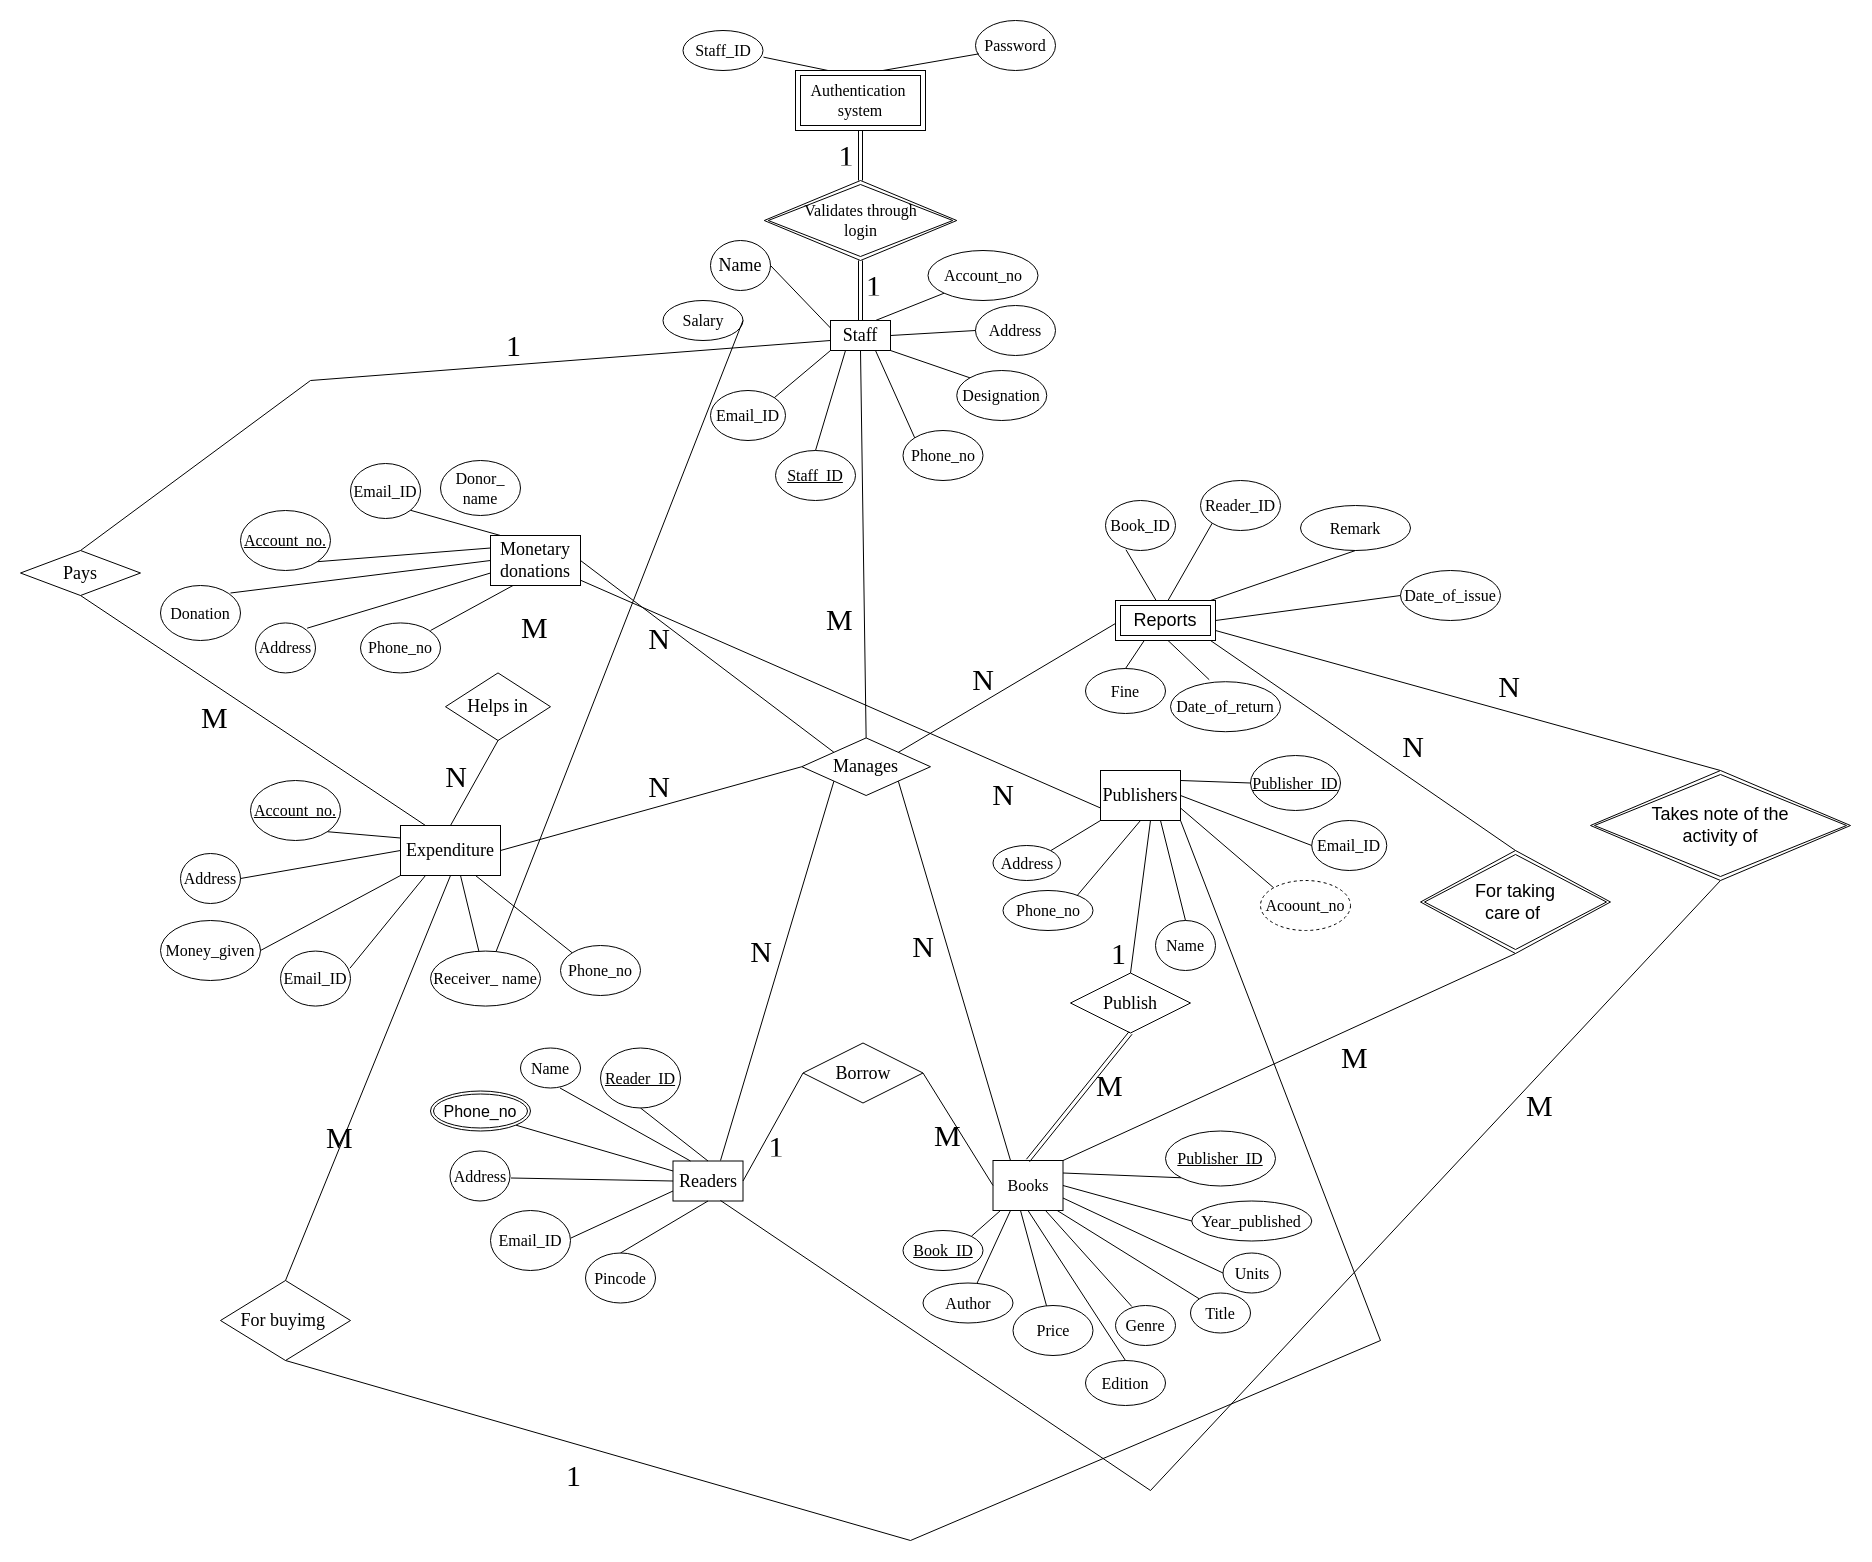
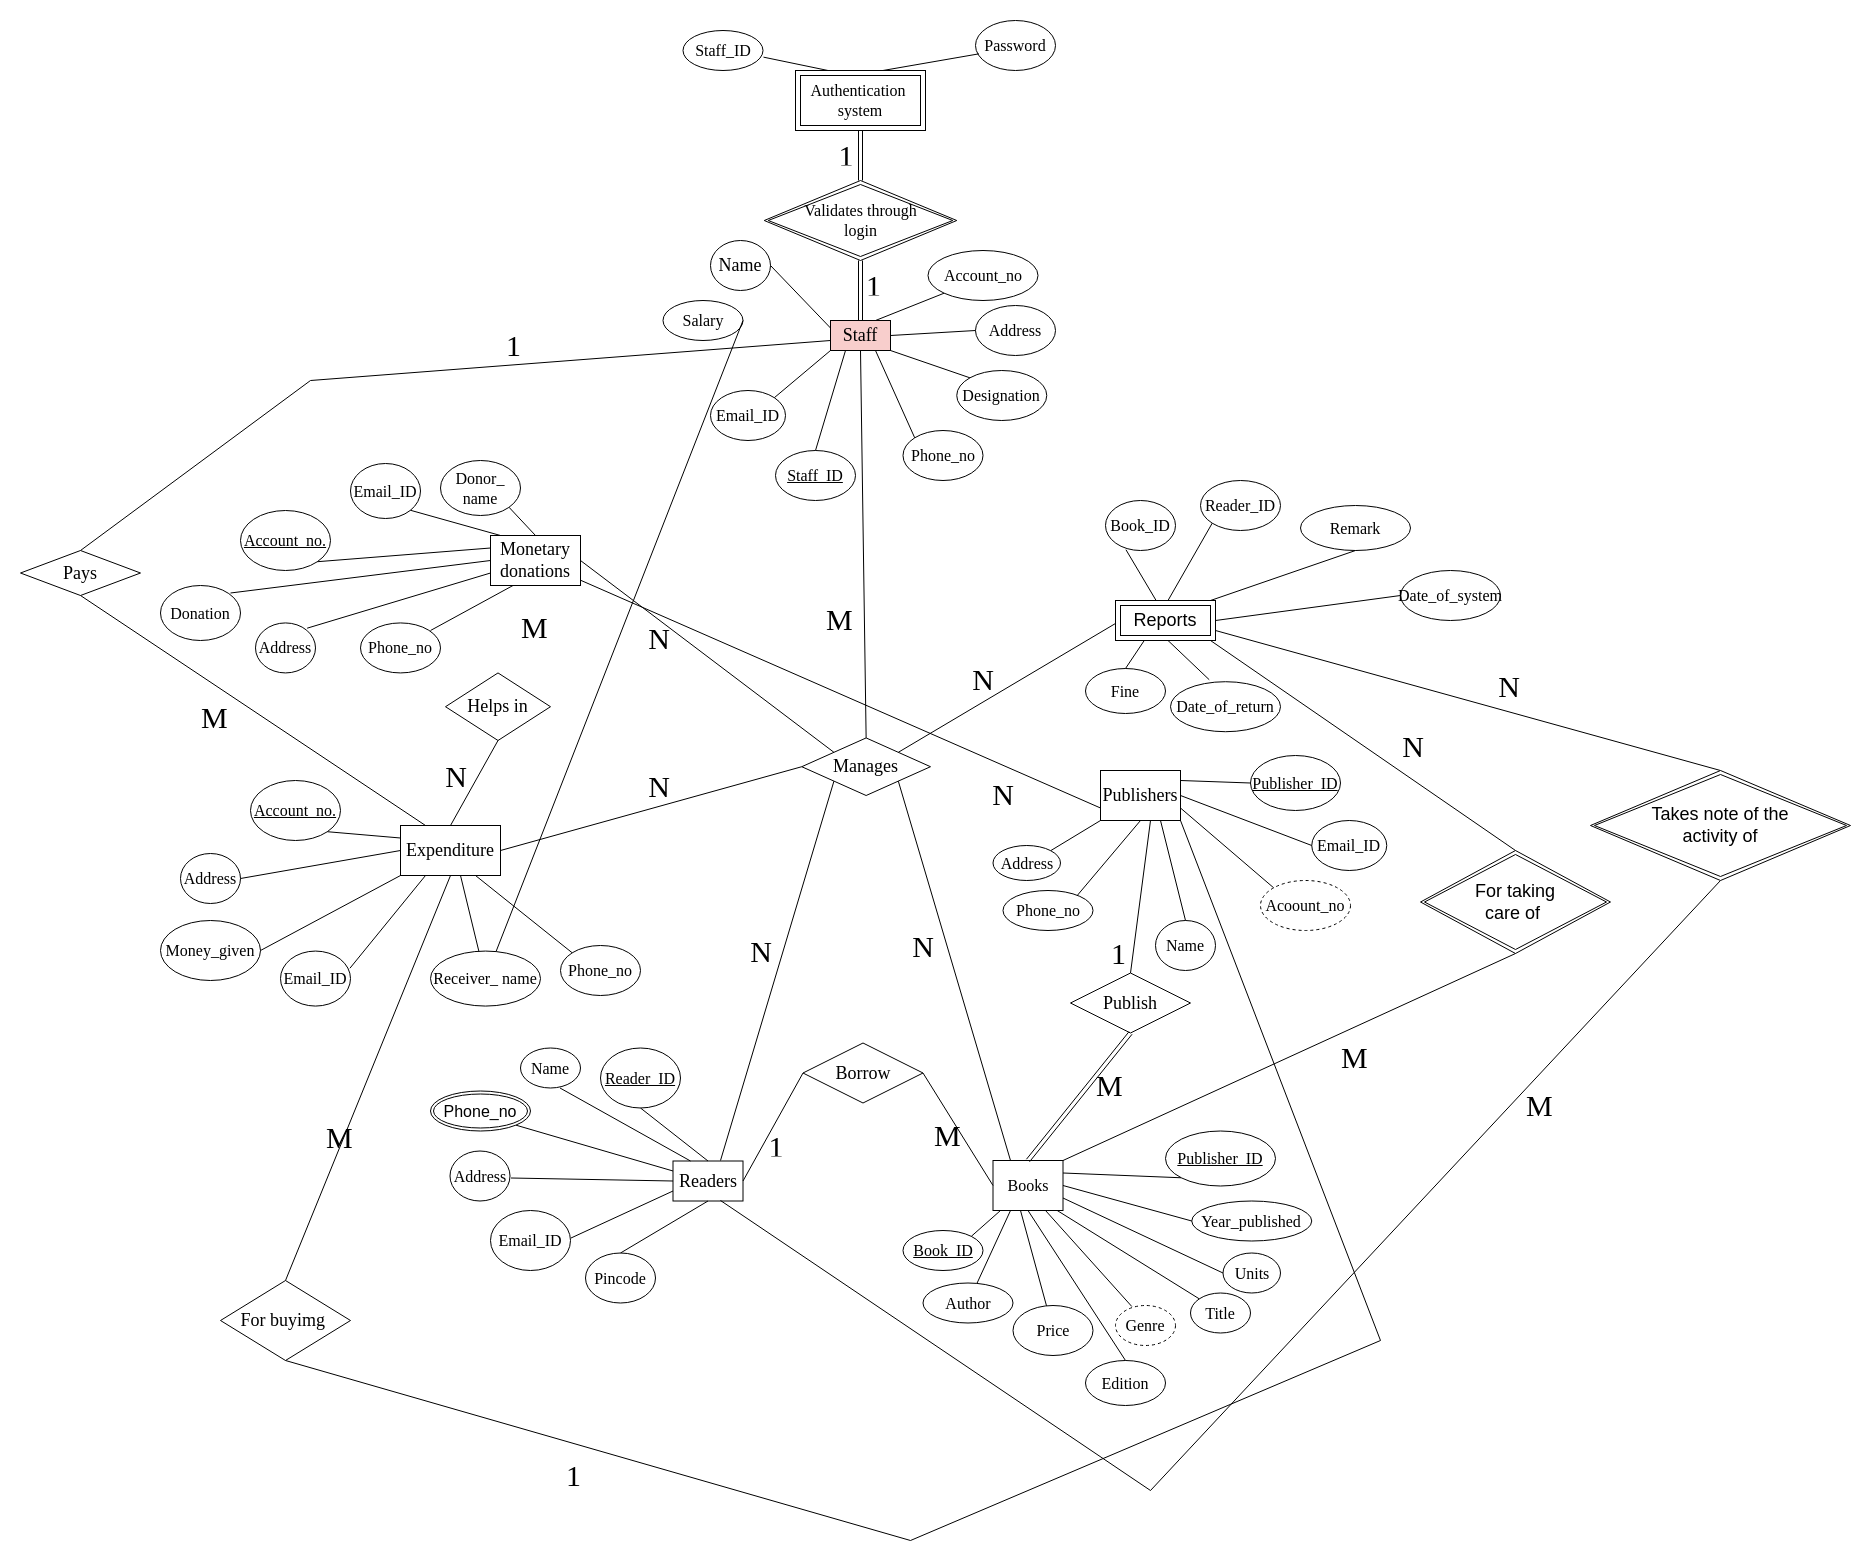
(861, 336) -> (861, 336)
none -> (522, 521)
(1451, 596) -> (1451, 596)
(1146, 1326) -> (1146, 1326)
